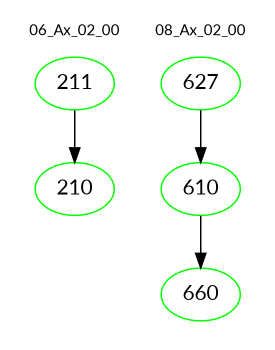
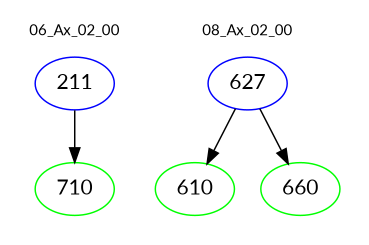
(75, 84) -> (75, 84)
(201, 84) -> (248, 84)
(75, 189) -> (75, 189)
(201, 235) -> (271, 130)
